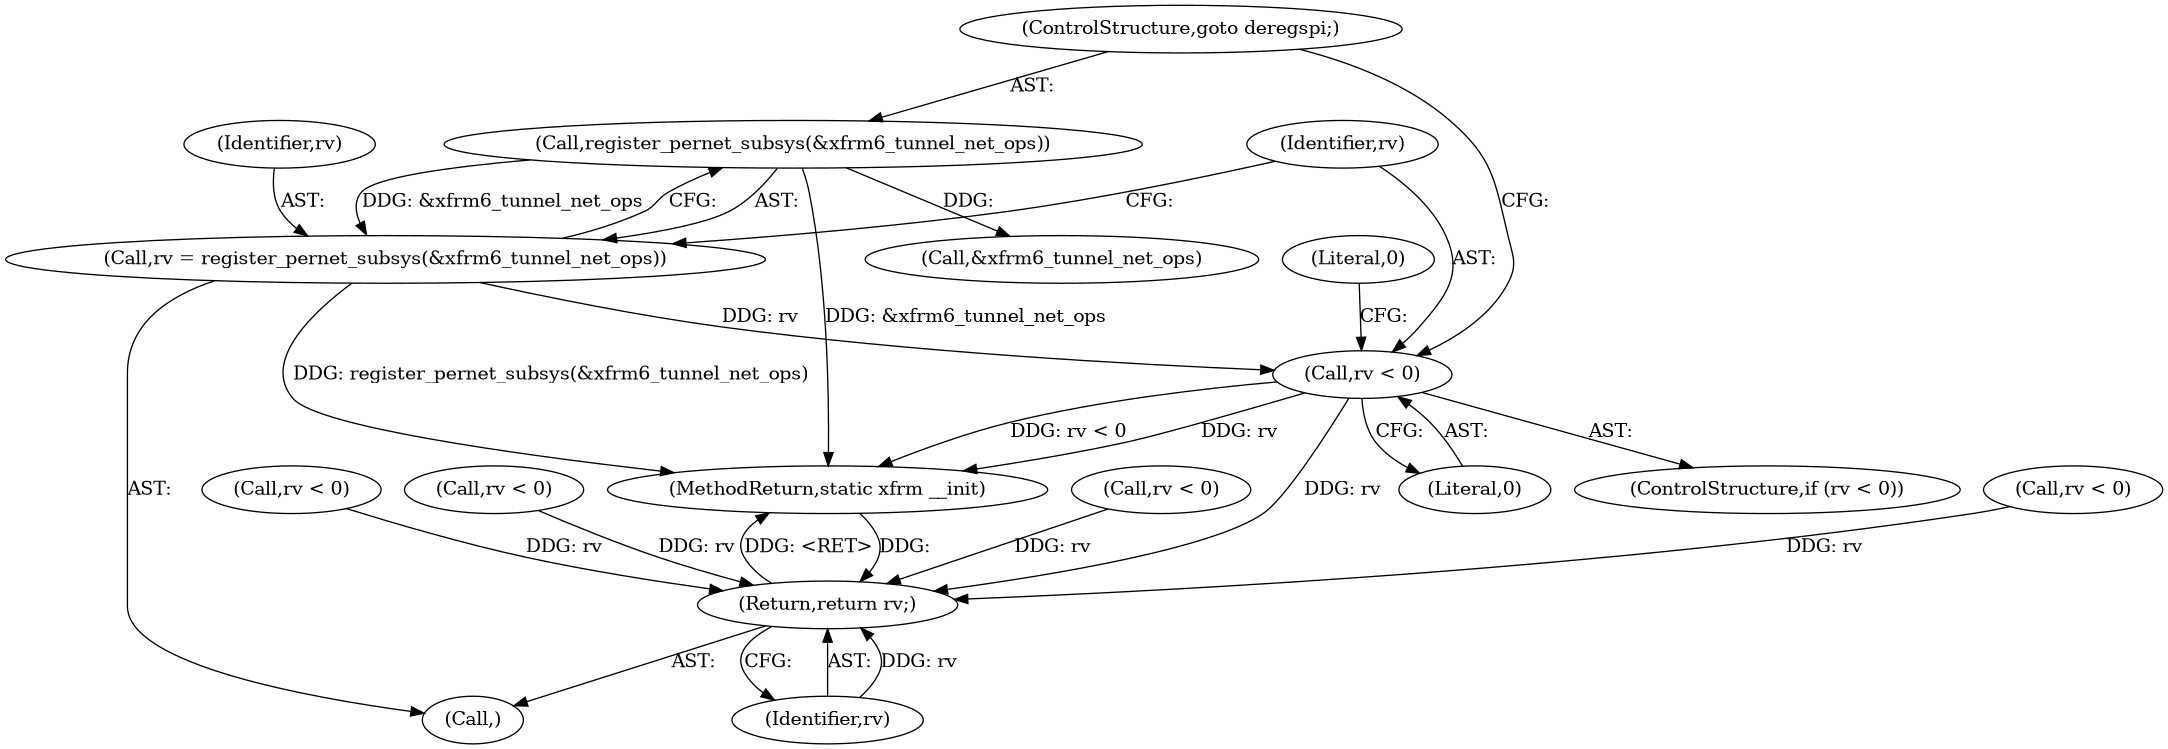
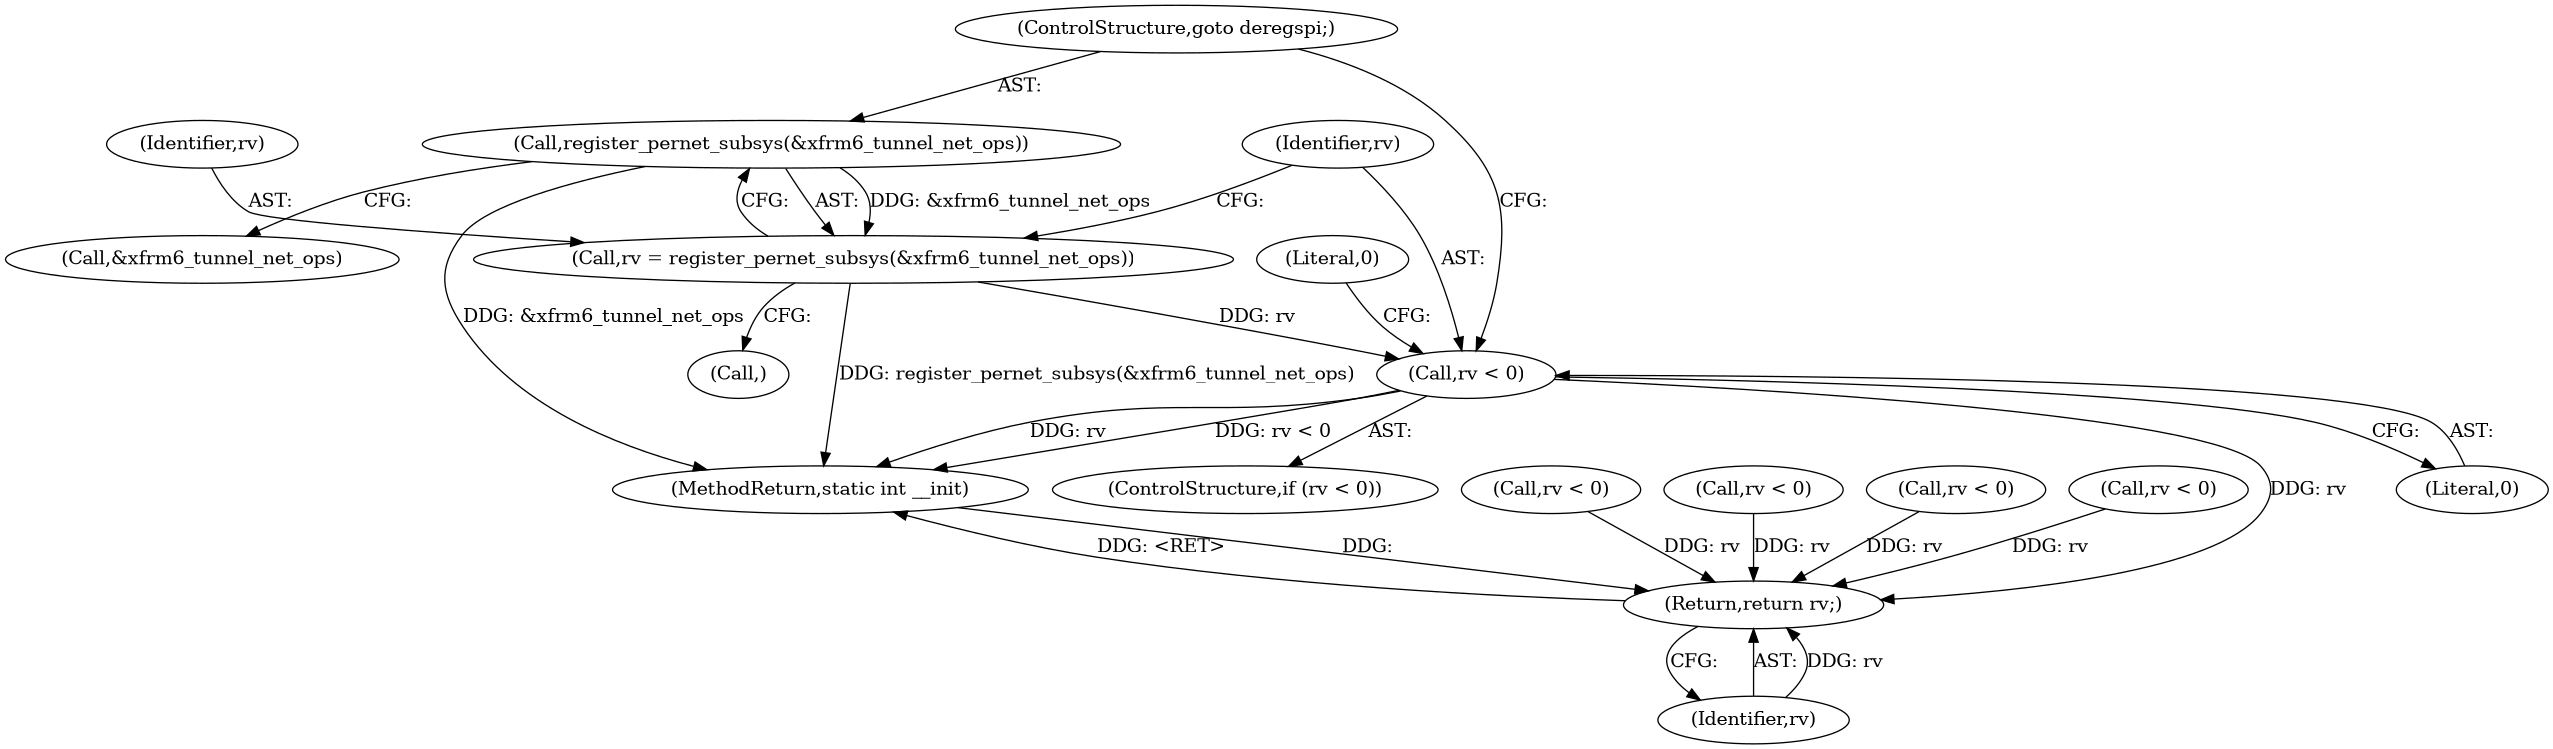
(971, 202) -> (391, 202)
(153, 490) -> (791, 317)
(828, 490) -> (820, 490)
(646, 664) -> none
